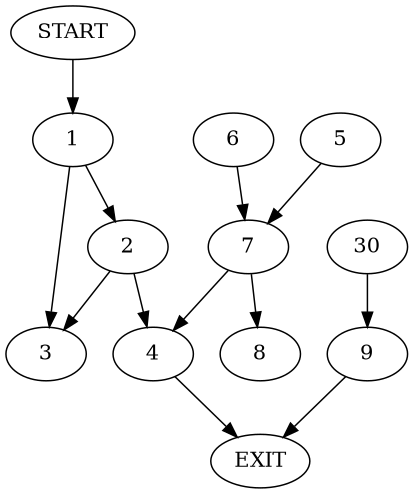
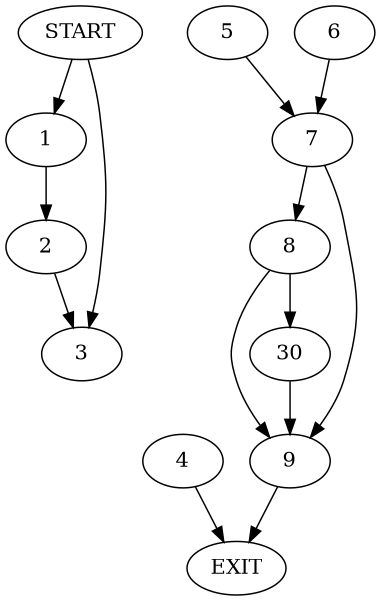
(60, 239) -> (106, 186)
(139, 293) -> none
none -> (290, 293)
(206, 295) -> (356, 297)
none -> (232, 346)
